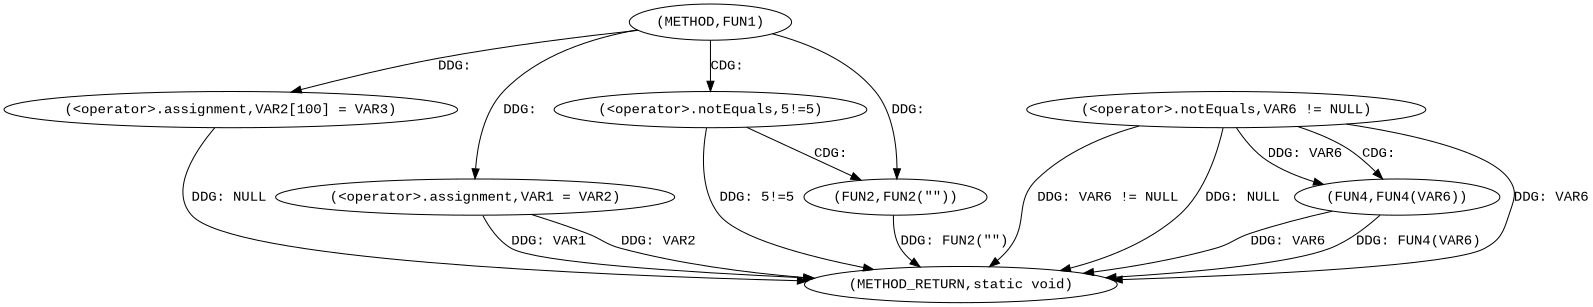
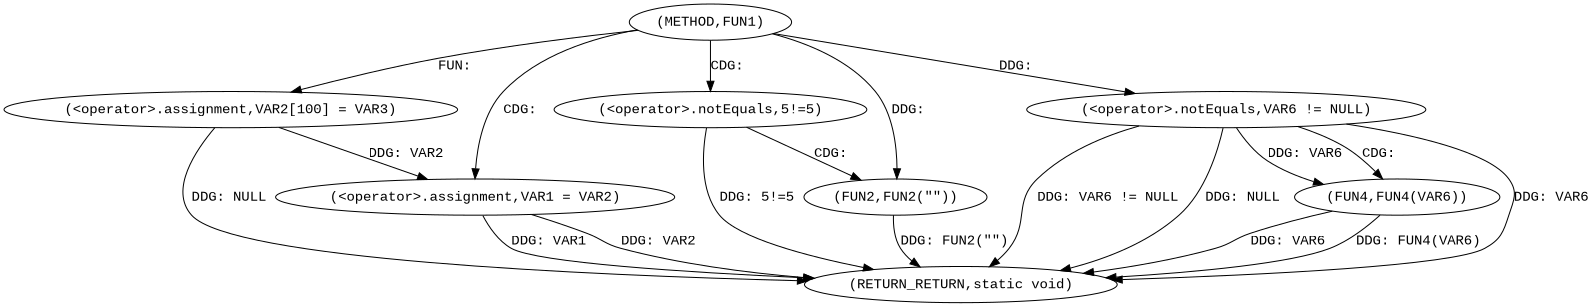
none -> (949, 63)
(459, 66) -> (459, 66)
(524, 110) -> (524, 110)
none -> (348, 152)
(961, 285) -> (961, 285)
